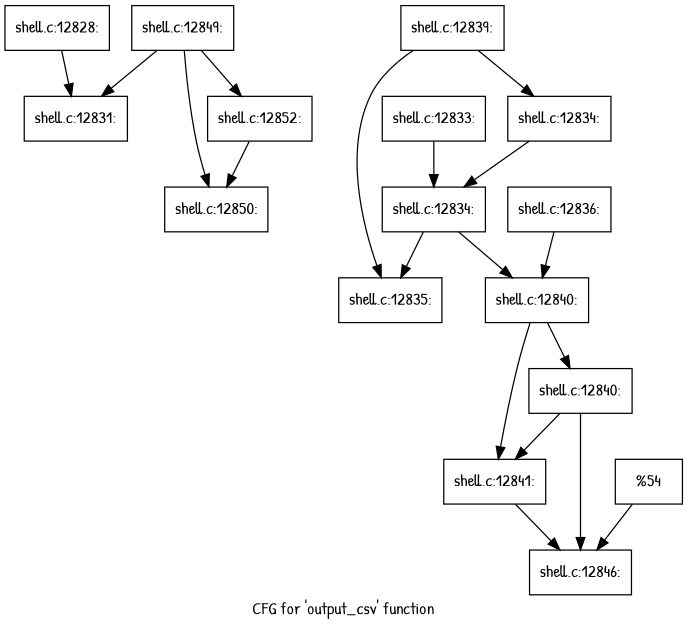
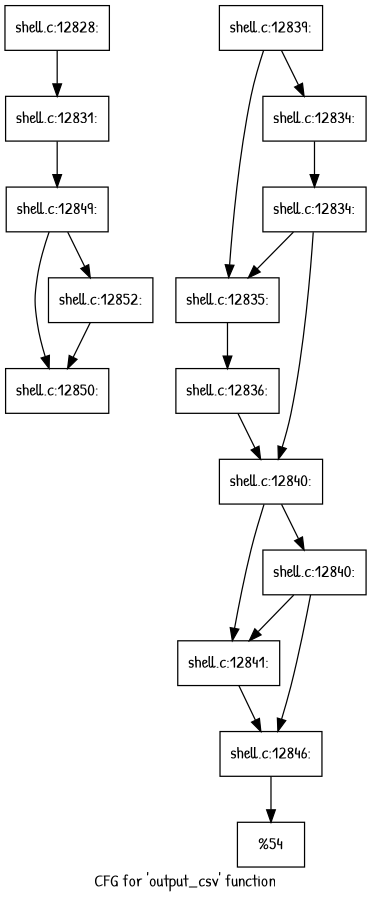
(134, 69) -> (57, 158)
(434, 119) -> none
none -> (227, 339)
(618, 522) -> (271, 793)
